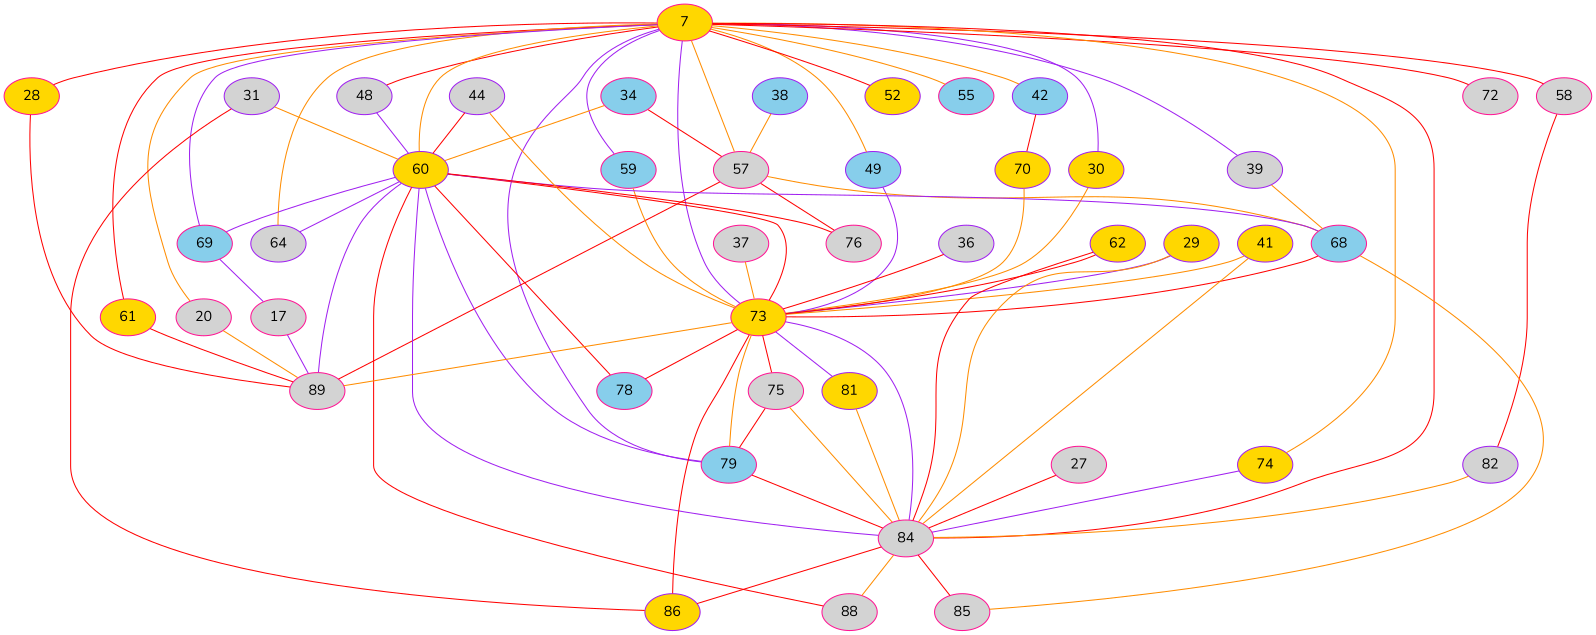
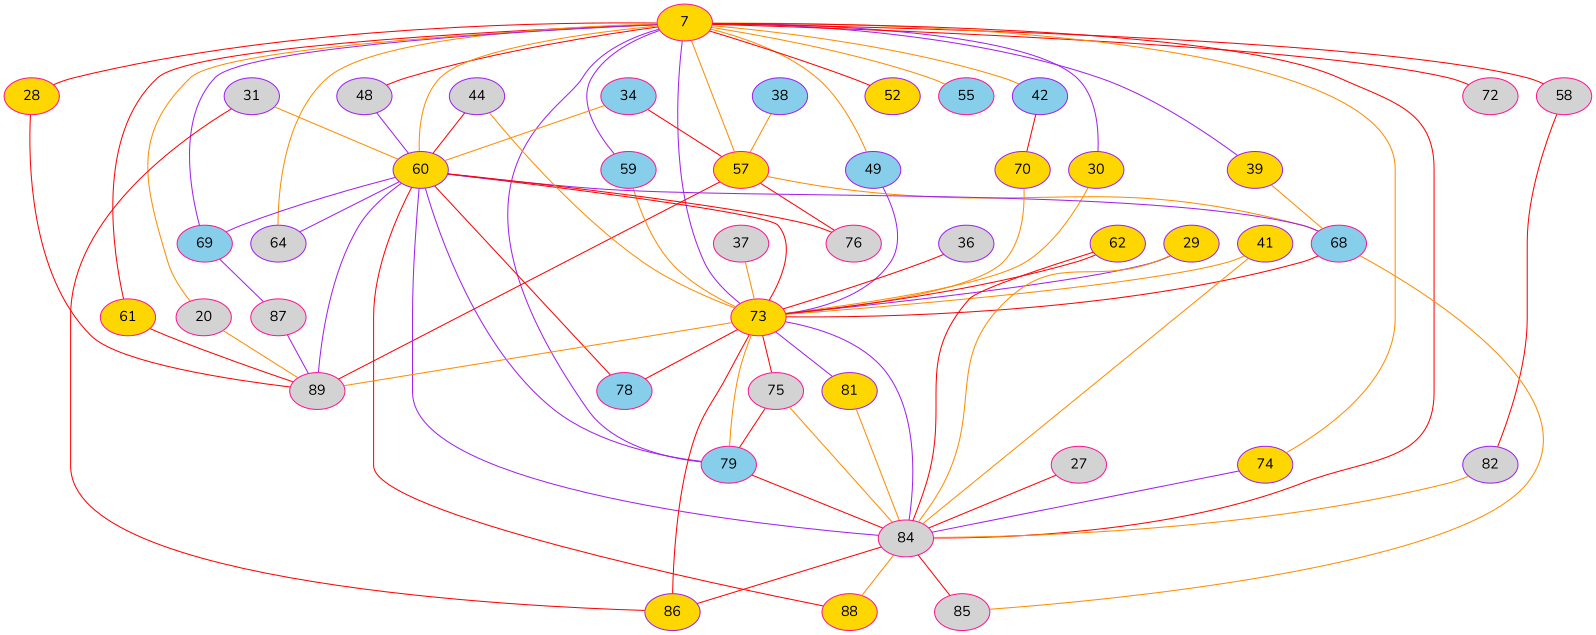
(741, 170) -> (741, 170)
(1255, 170) -> (1255, 170)
(278, 317) -> (278, 317)
(850, 612) -> (850, 612)
